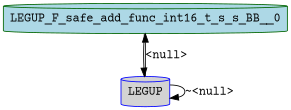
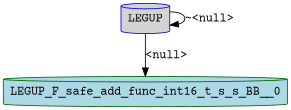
(144, 51) -> none
